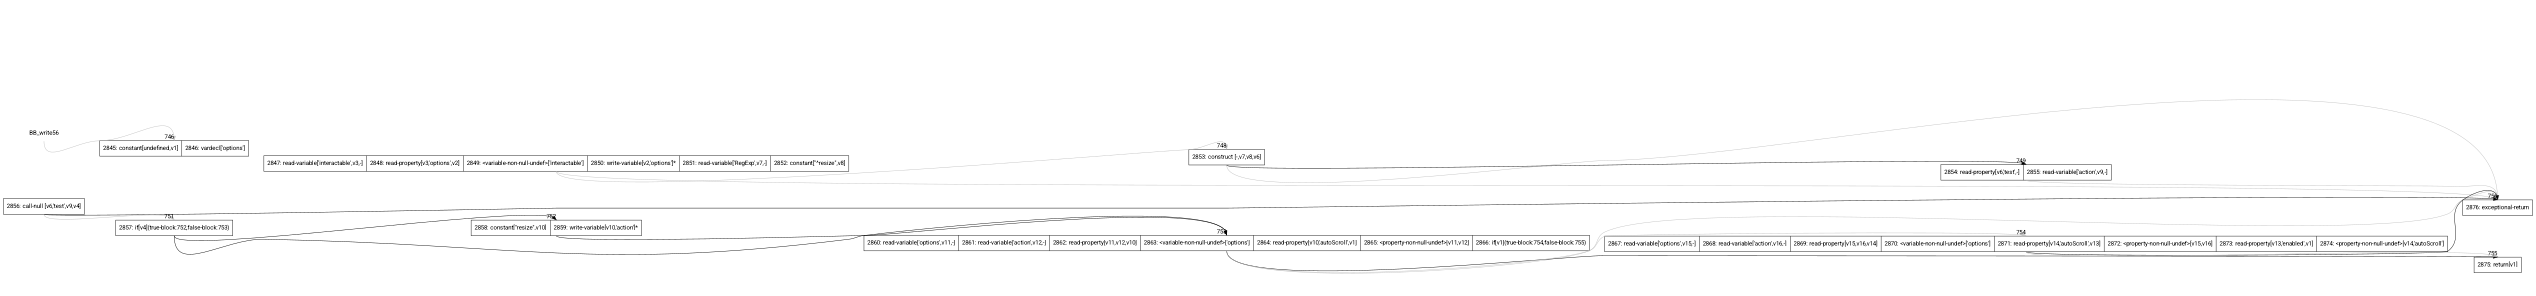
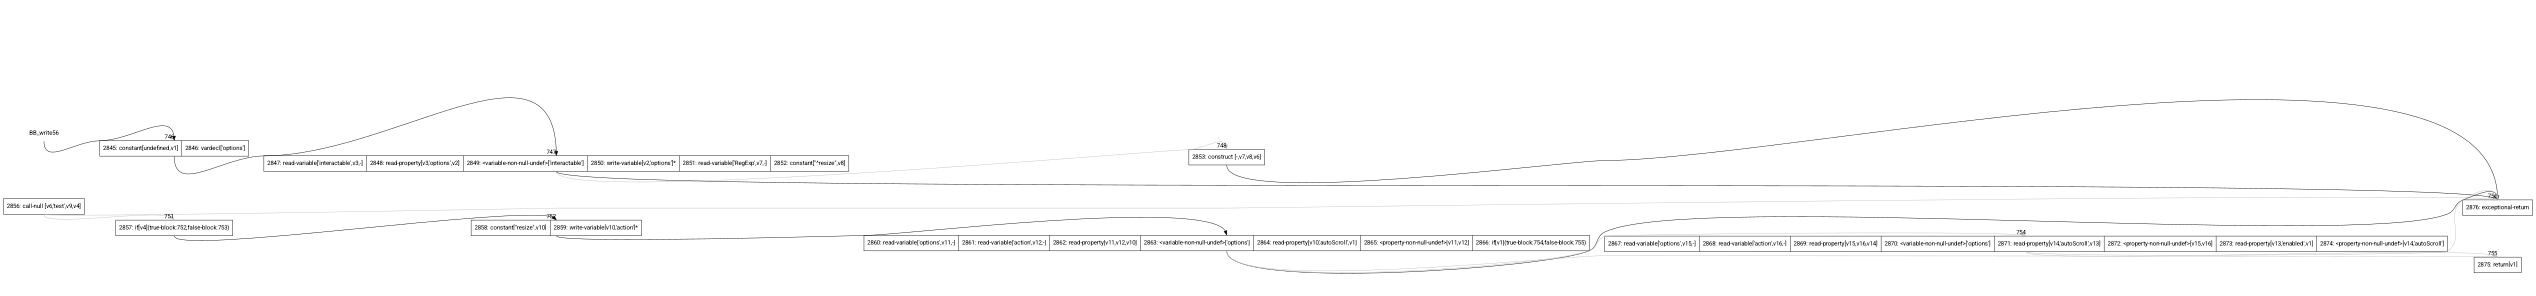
(1878, 132) -> (1878, 132)
none -> (376, 134)
(108, 140) -> (108, 140)
(2026, 172) -> none
(1525, 186) -> (1525, 186)
(1269, 208) -> (1269, 208)
(1858, 217) -> (1858, 217)
(695, 253) -> none
(2284, 255) -> (2284, 255)
(1857, 256) -> (1857, 256)
